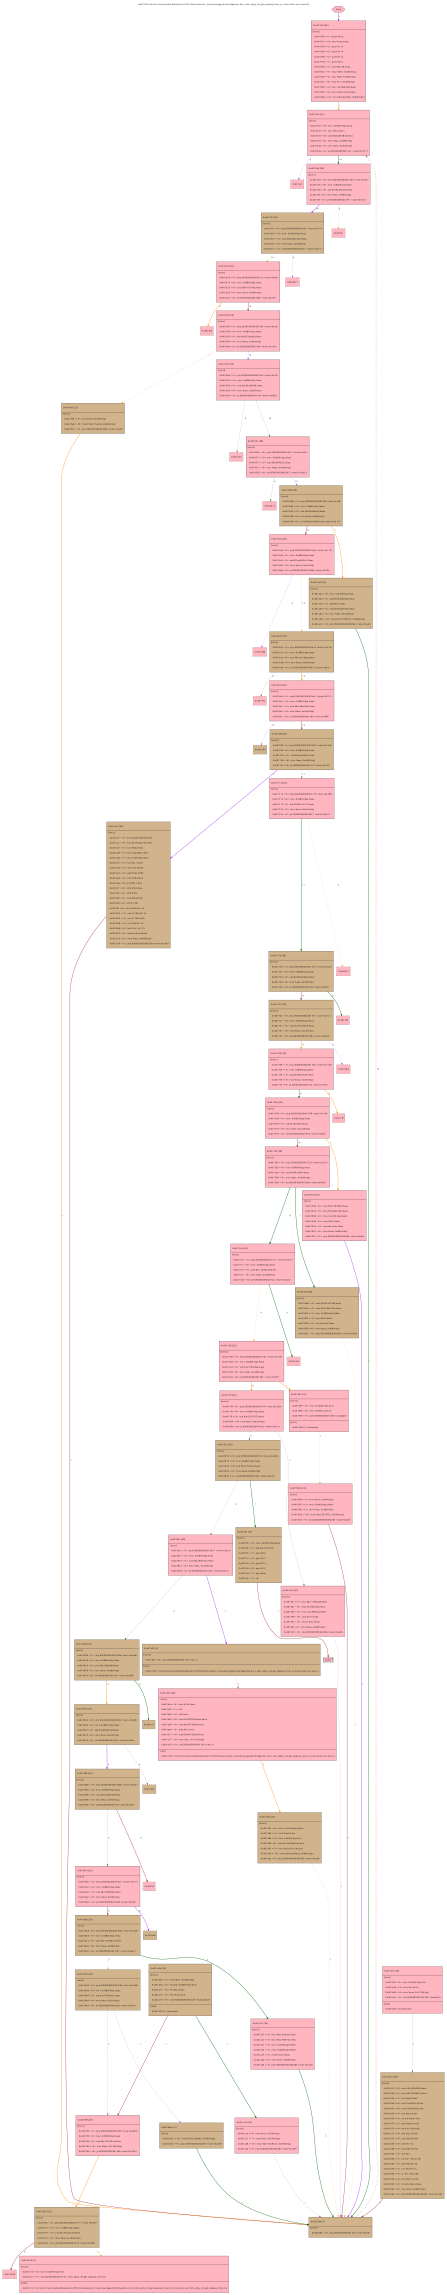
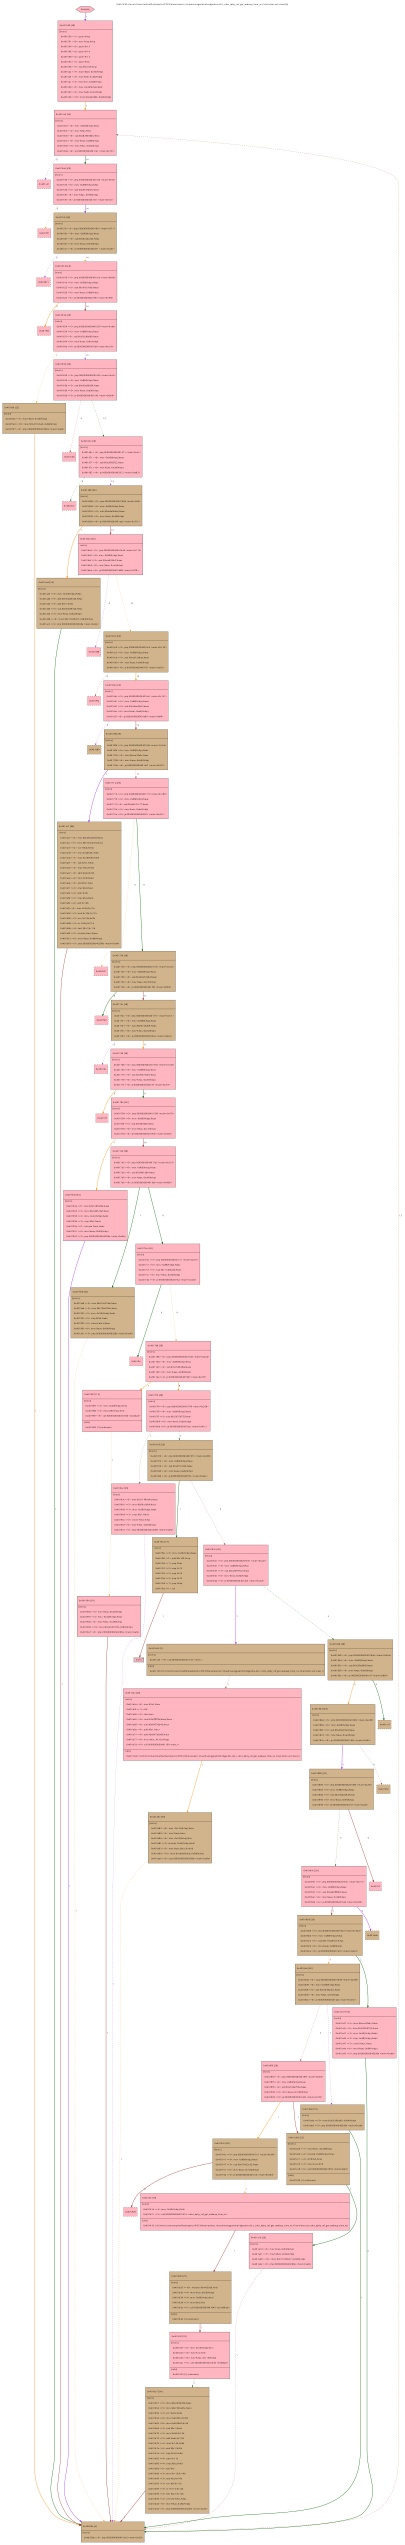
(338, 9) -> (85, 9)
(143, 2065) -> (295, 2117)
none -> (200, 2298)
